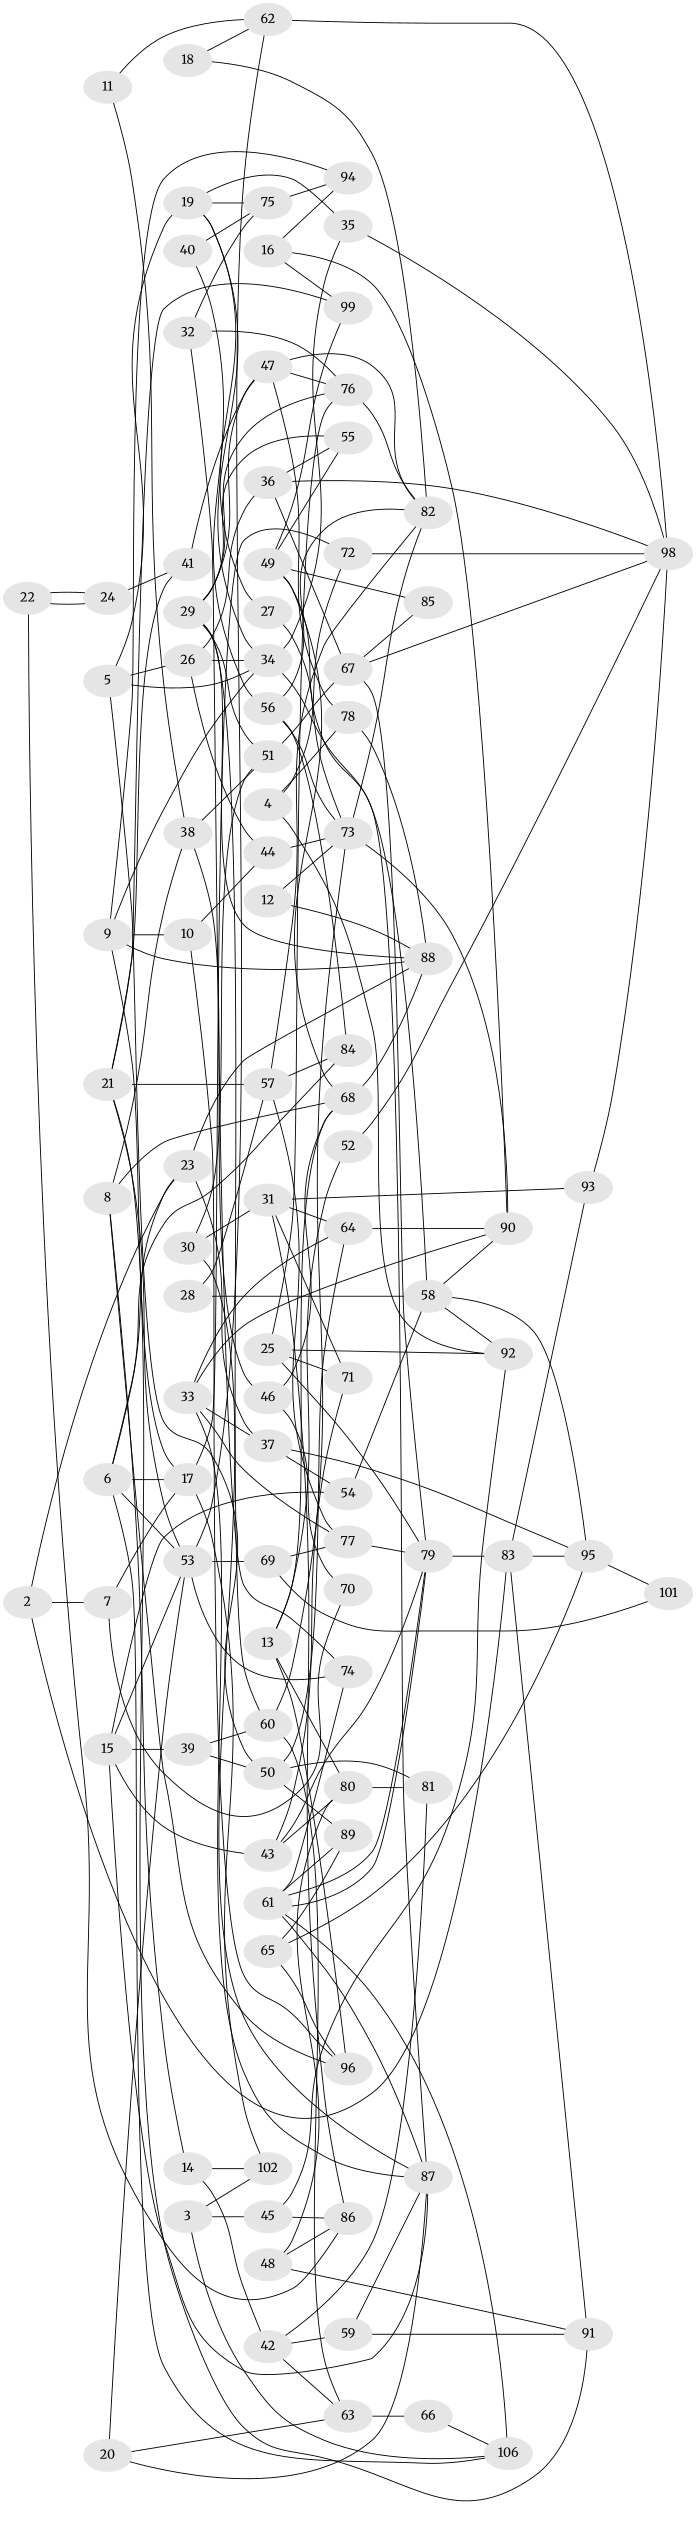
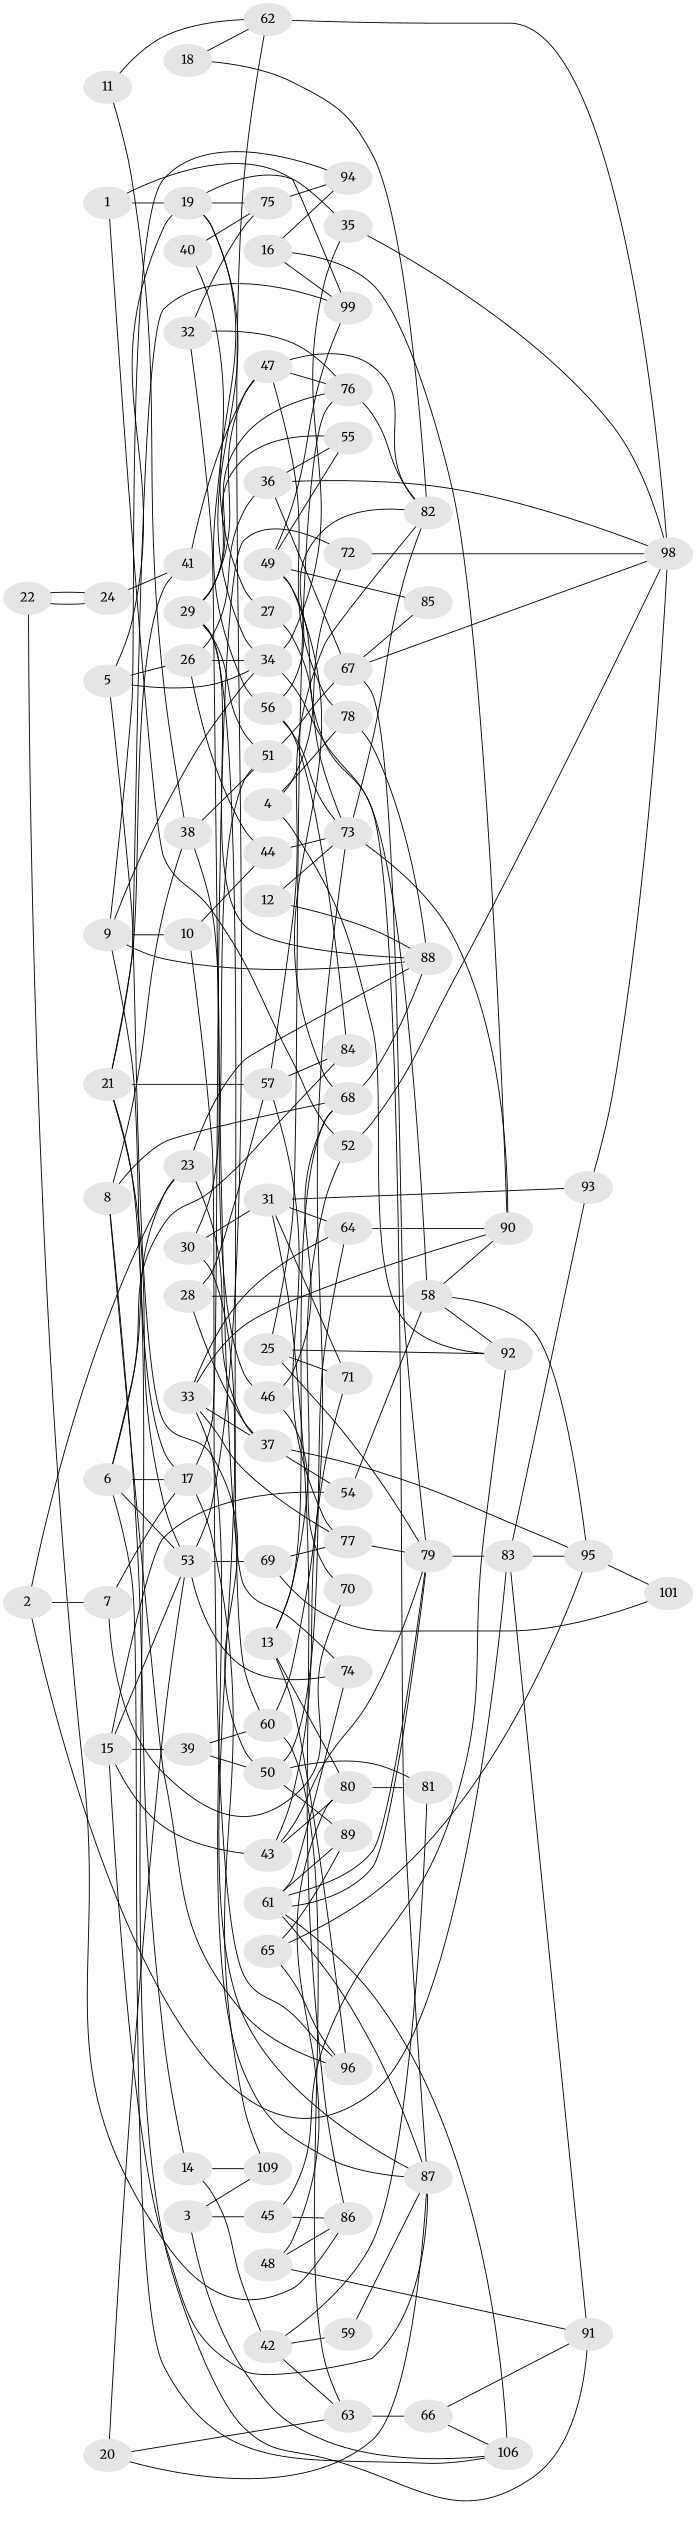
none -> (108, 203)
none -> (220, 1378)
(268, 2169) -> (268, 2169)
(468, 2334) -> (508, 2375)
